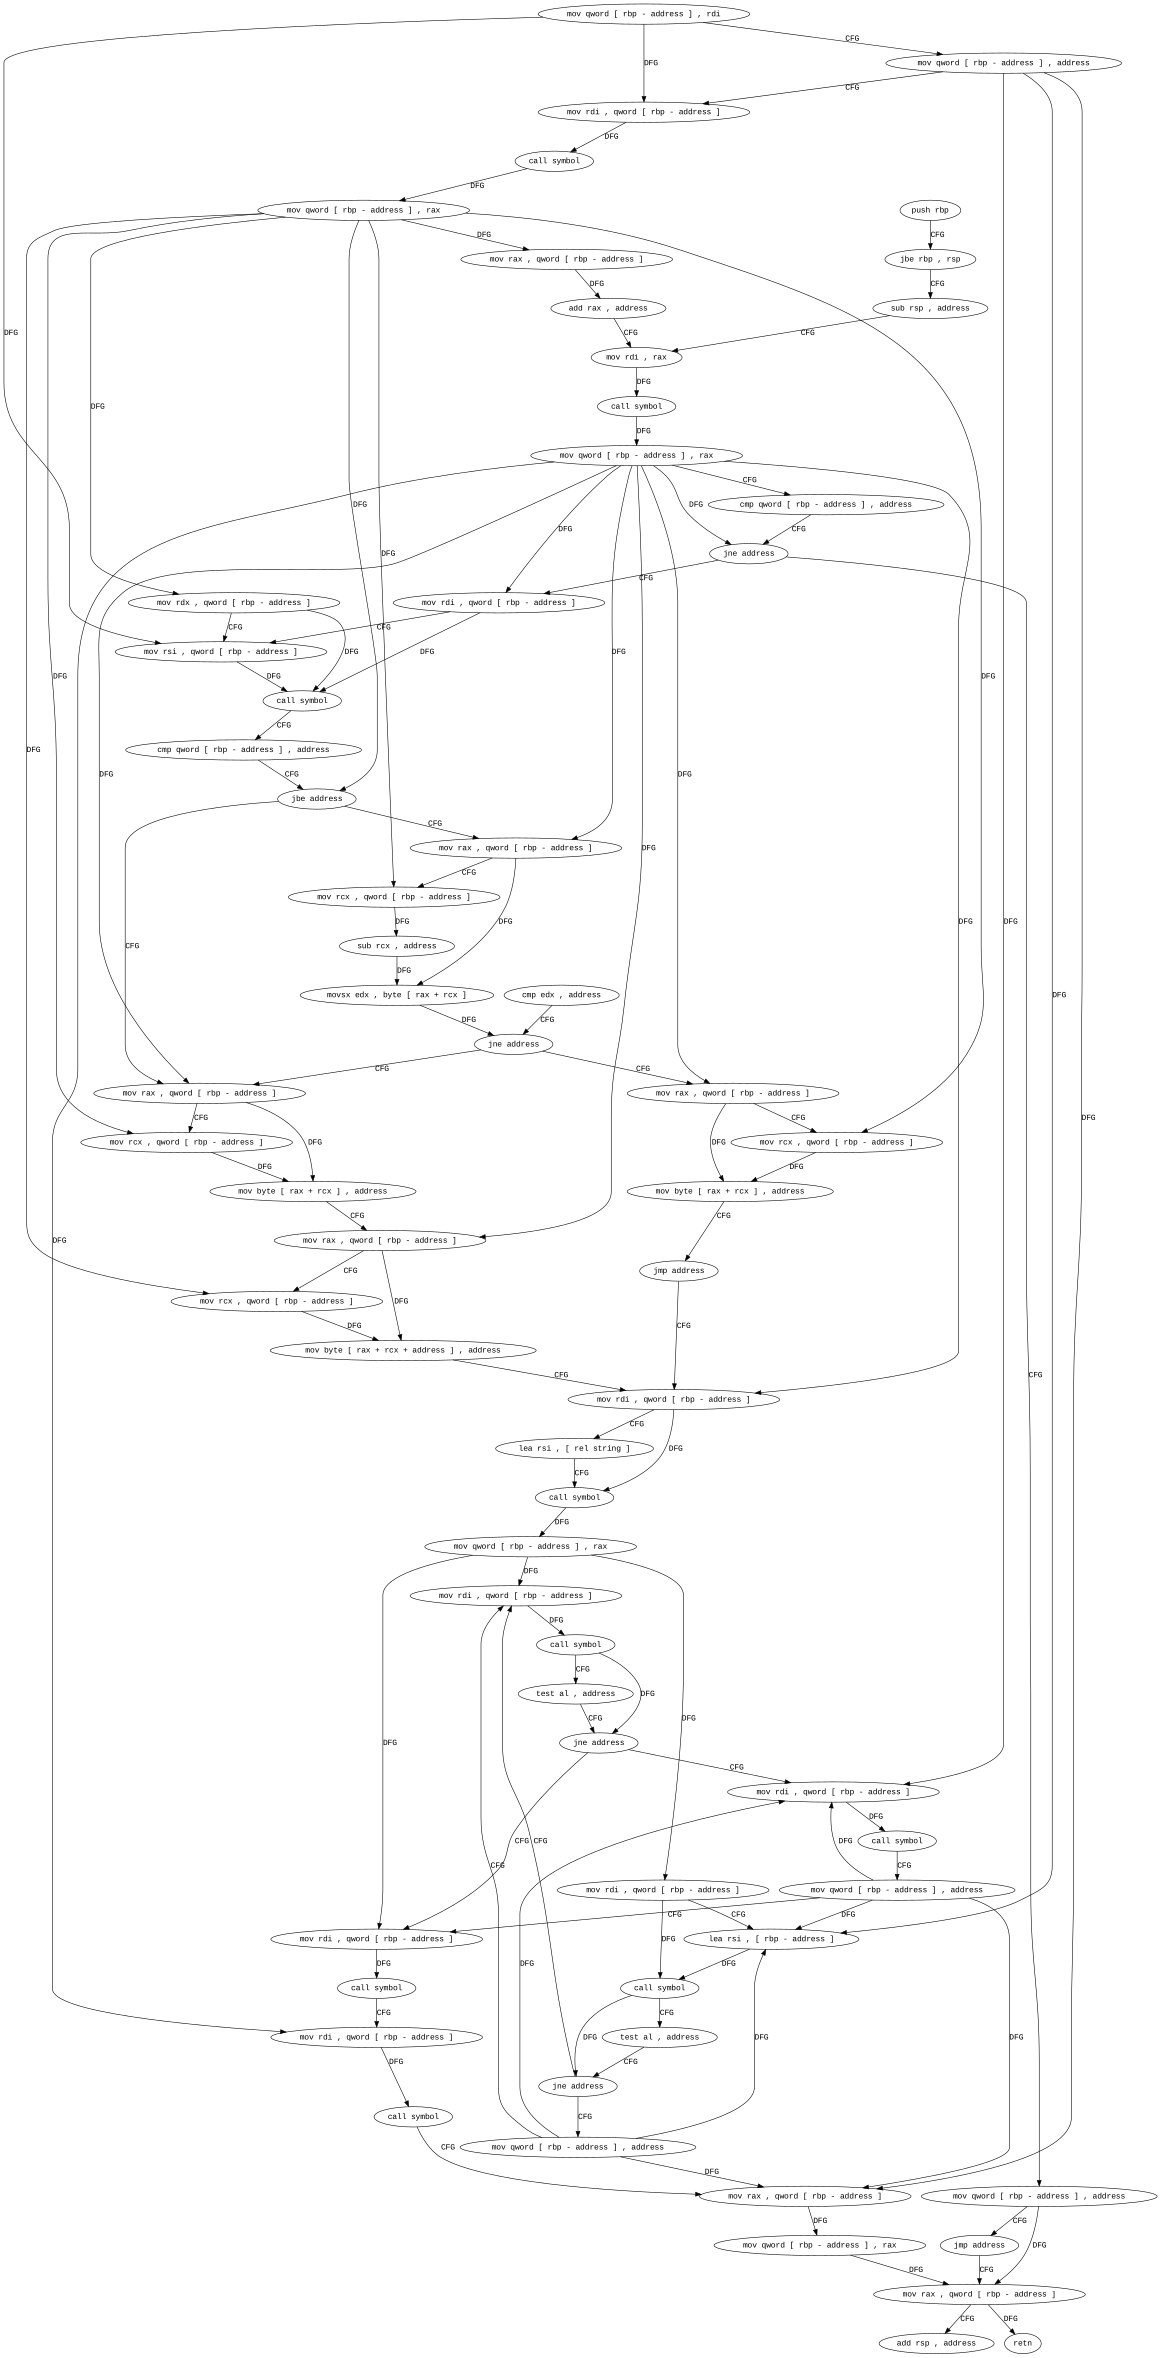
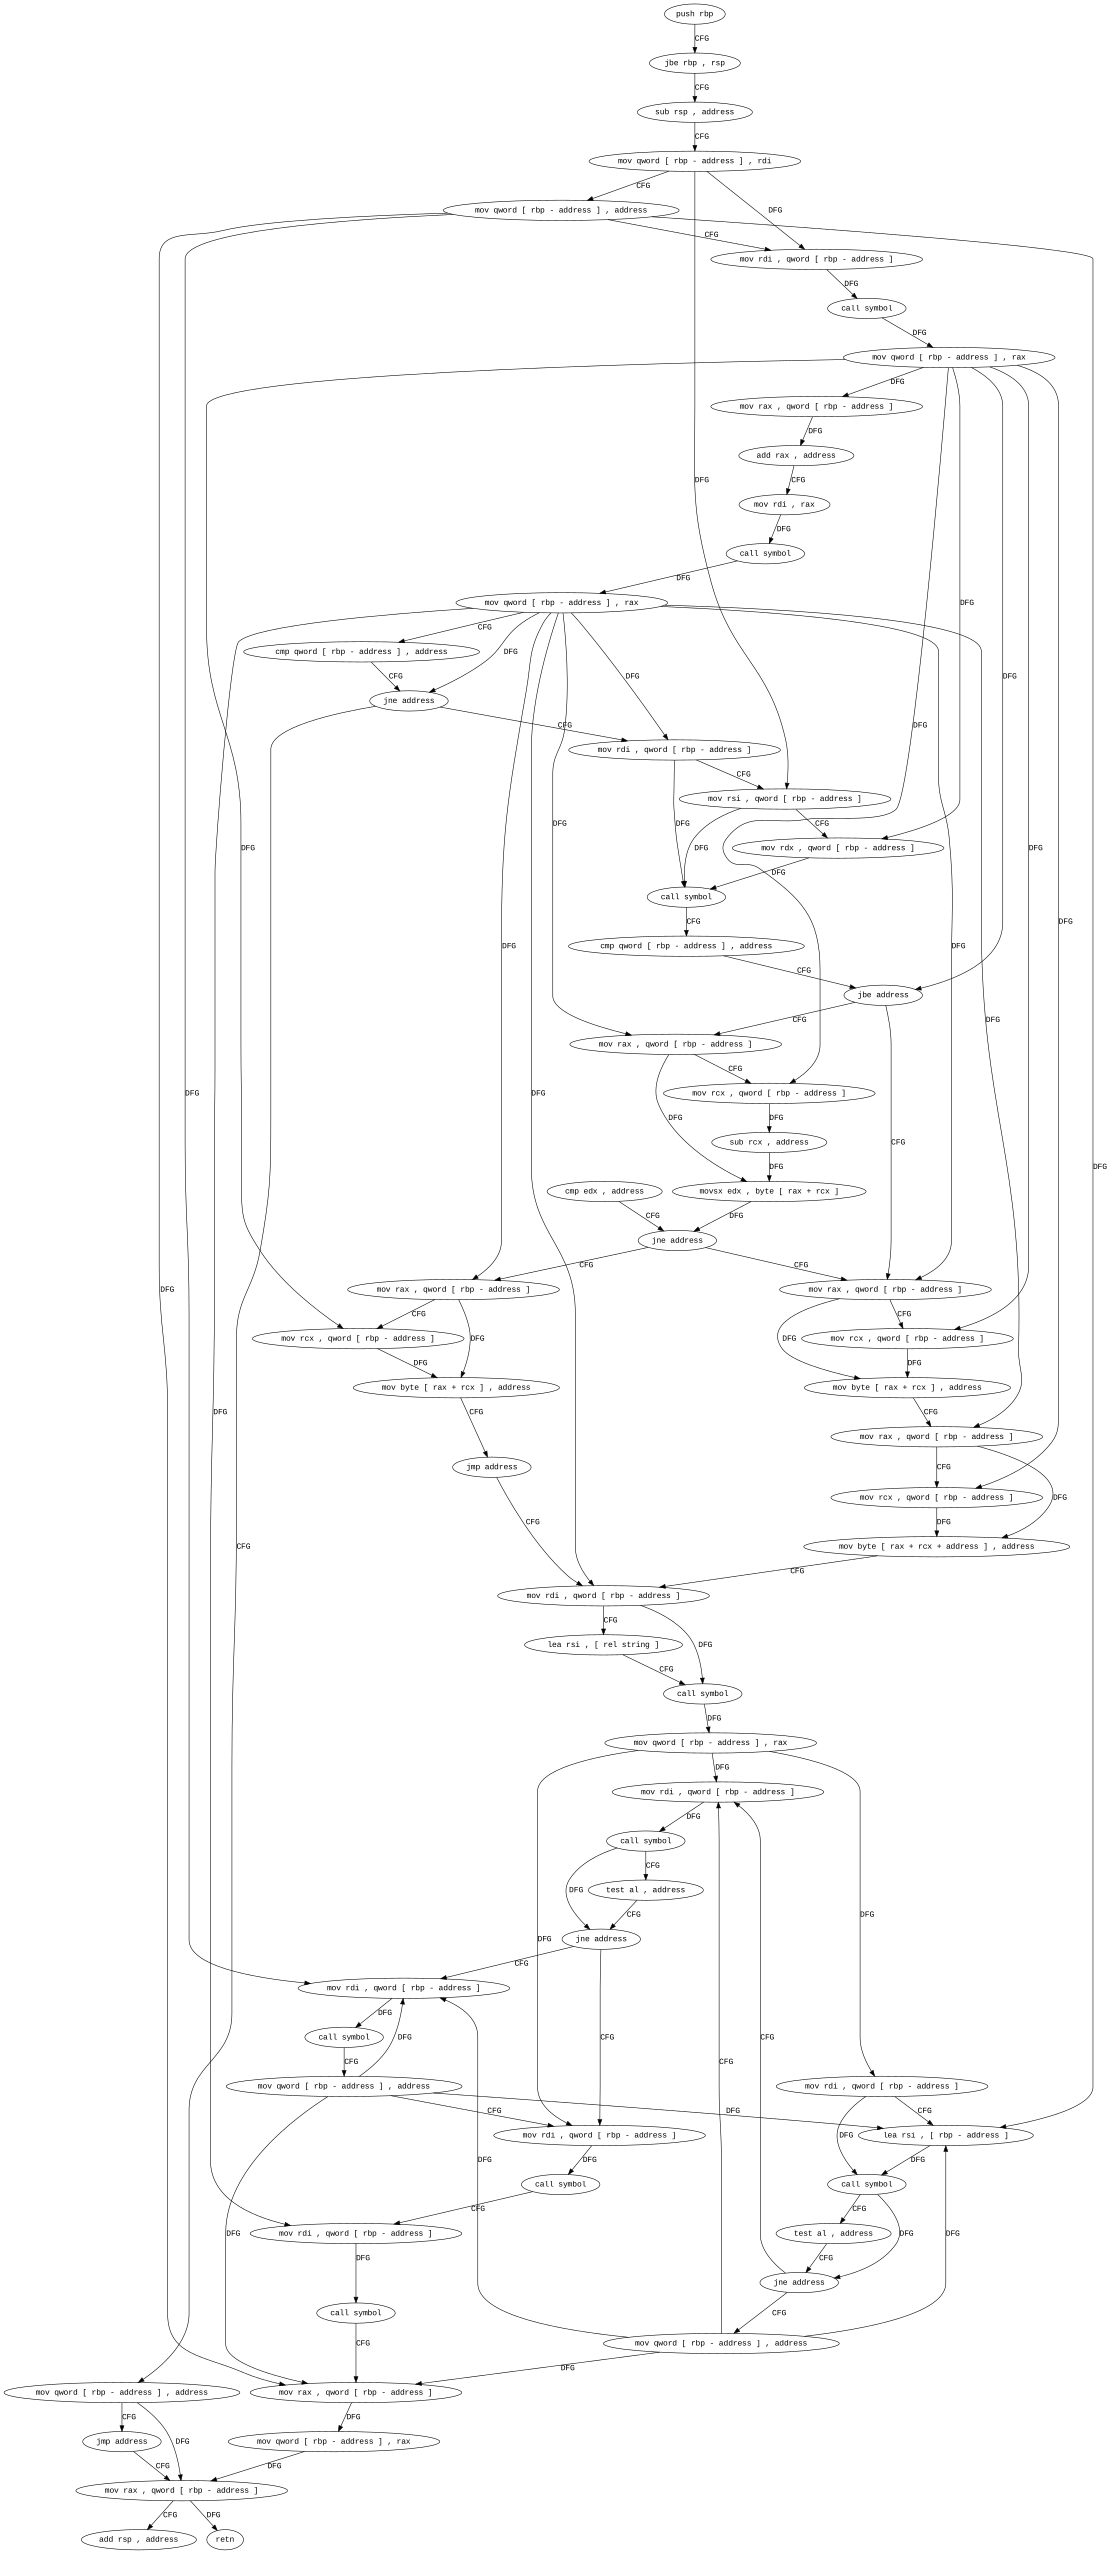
(784, 333) -> (695, 134)
(228, 625) -> (811, 823)
